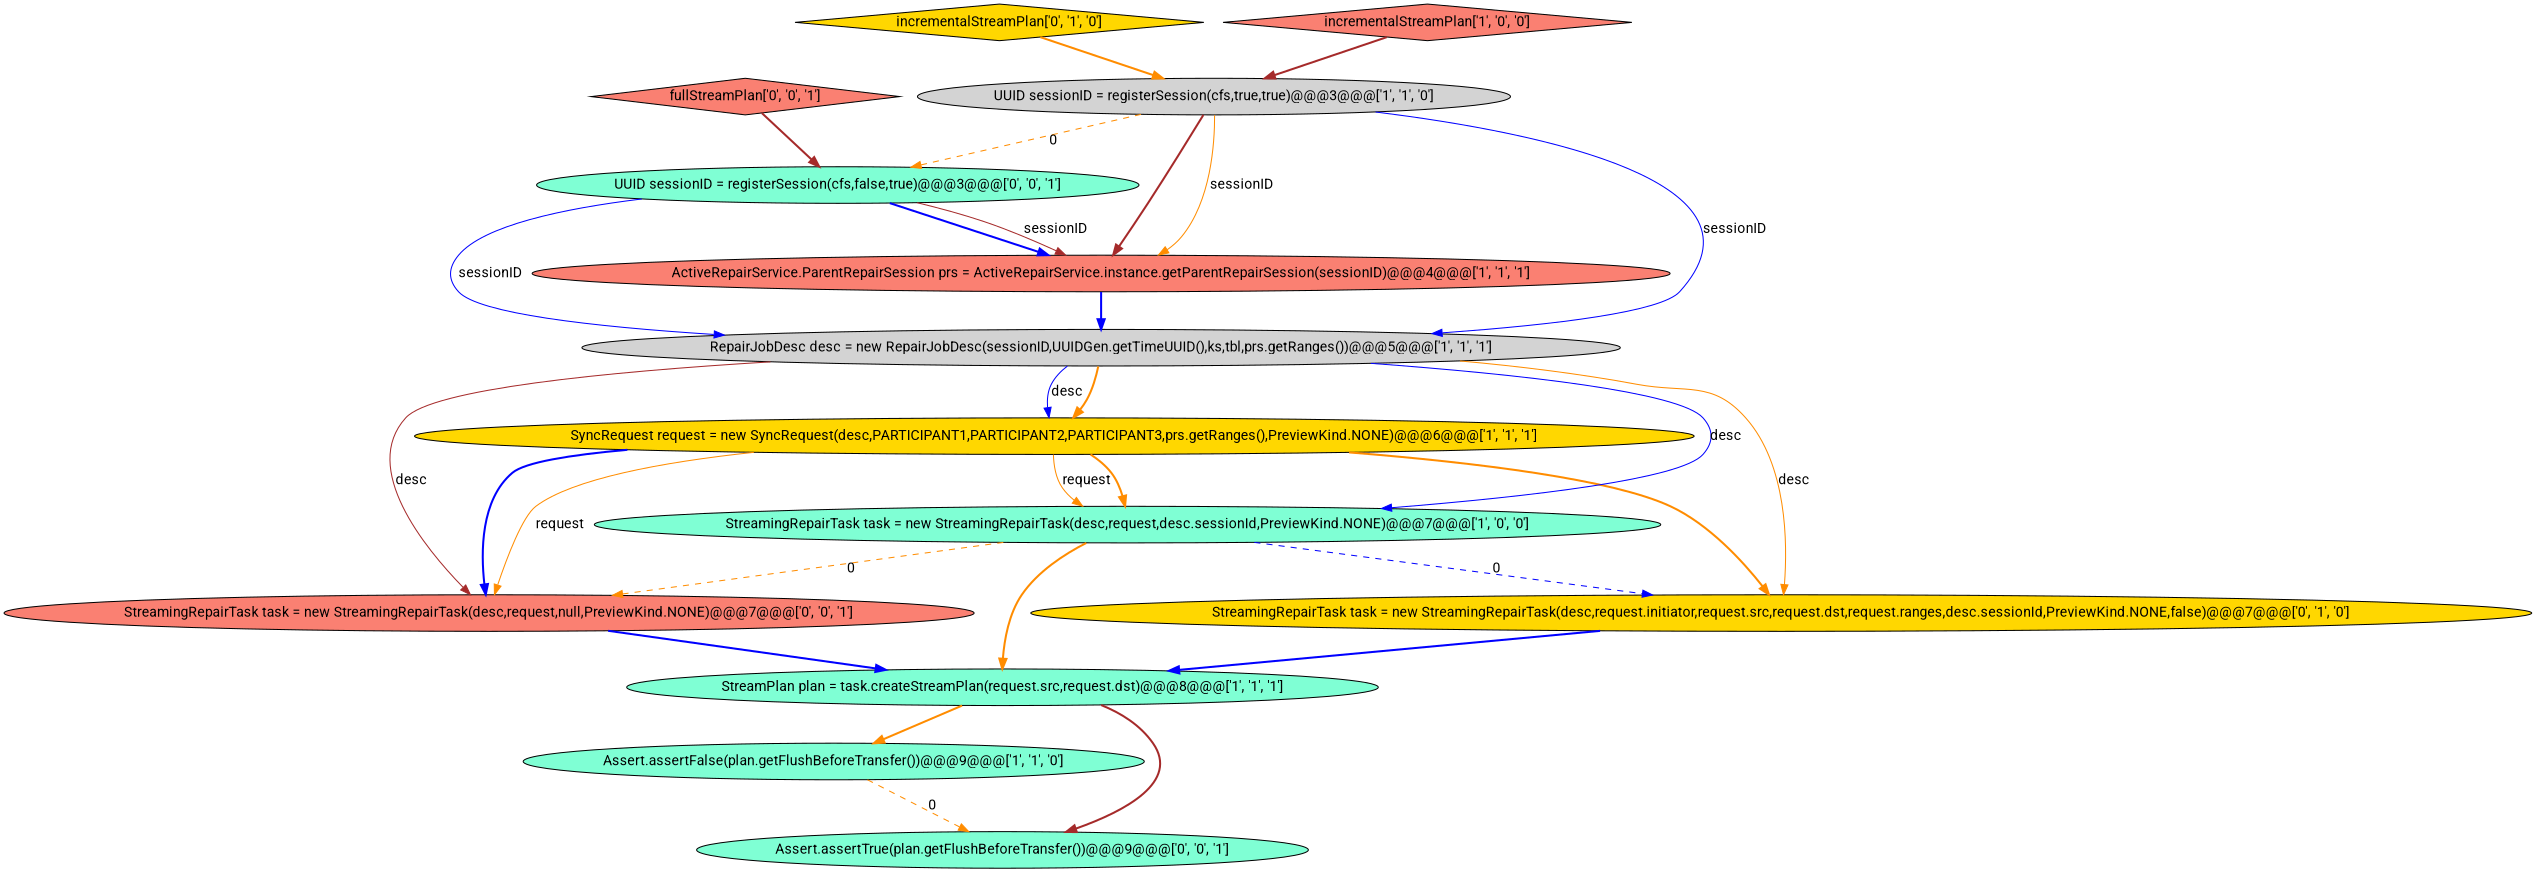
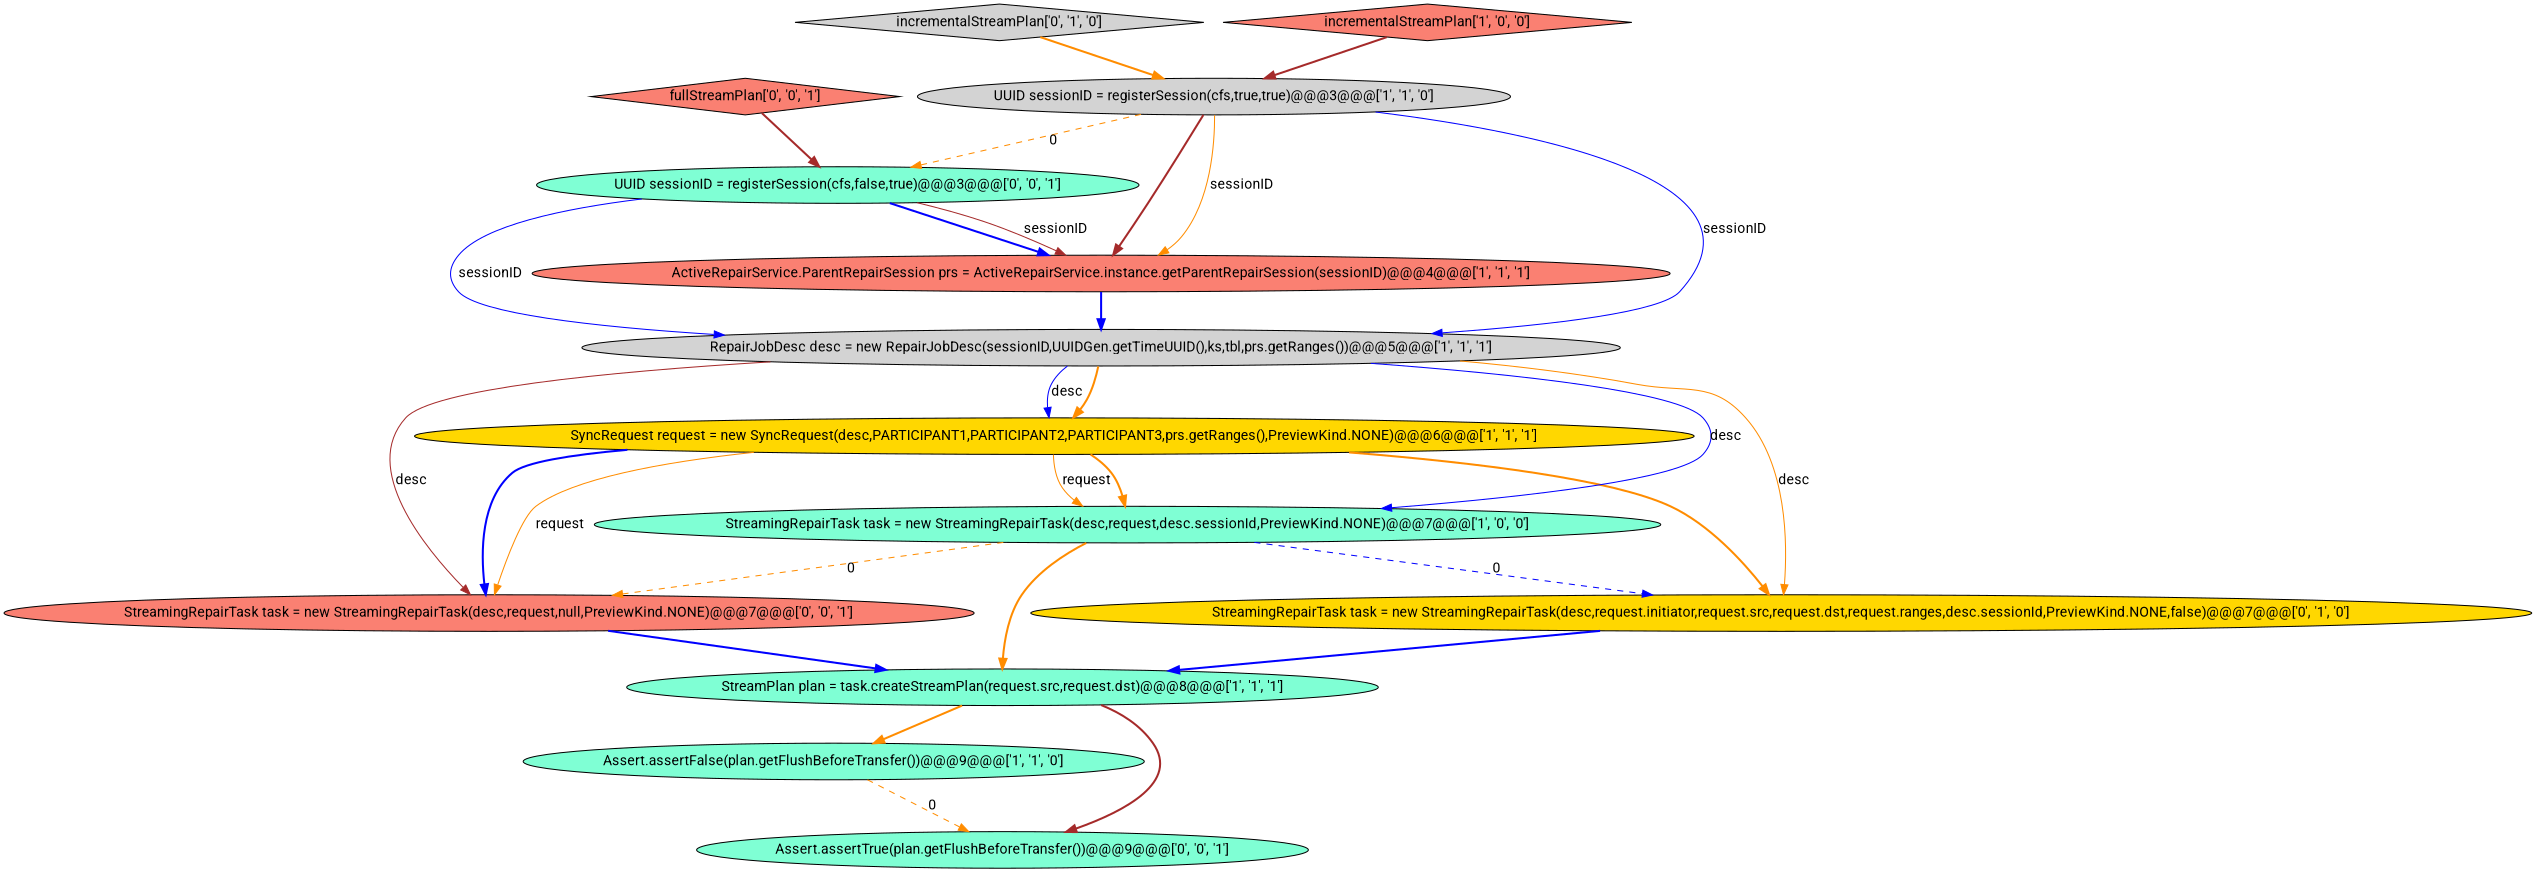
(999, 22) -> (999, 22)
